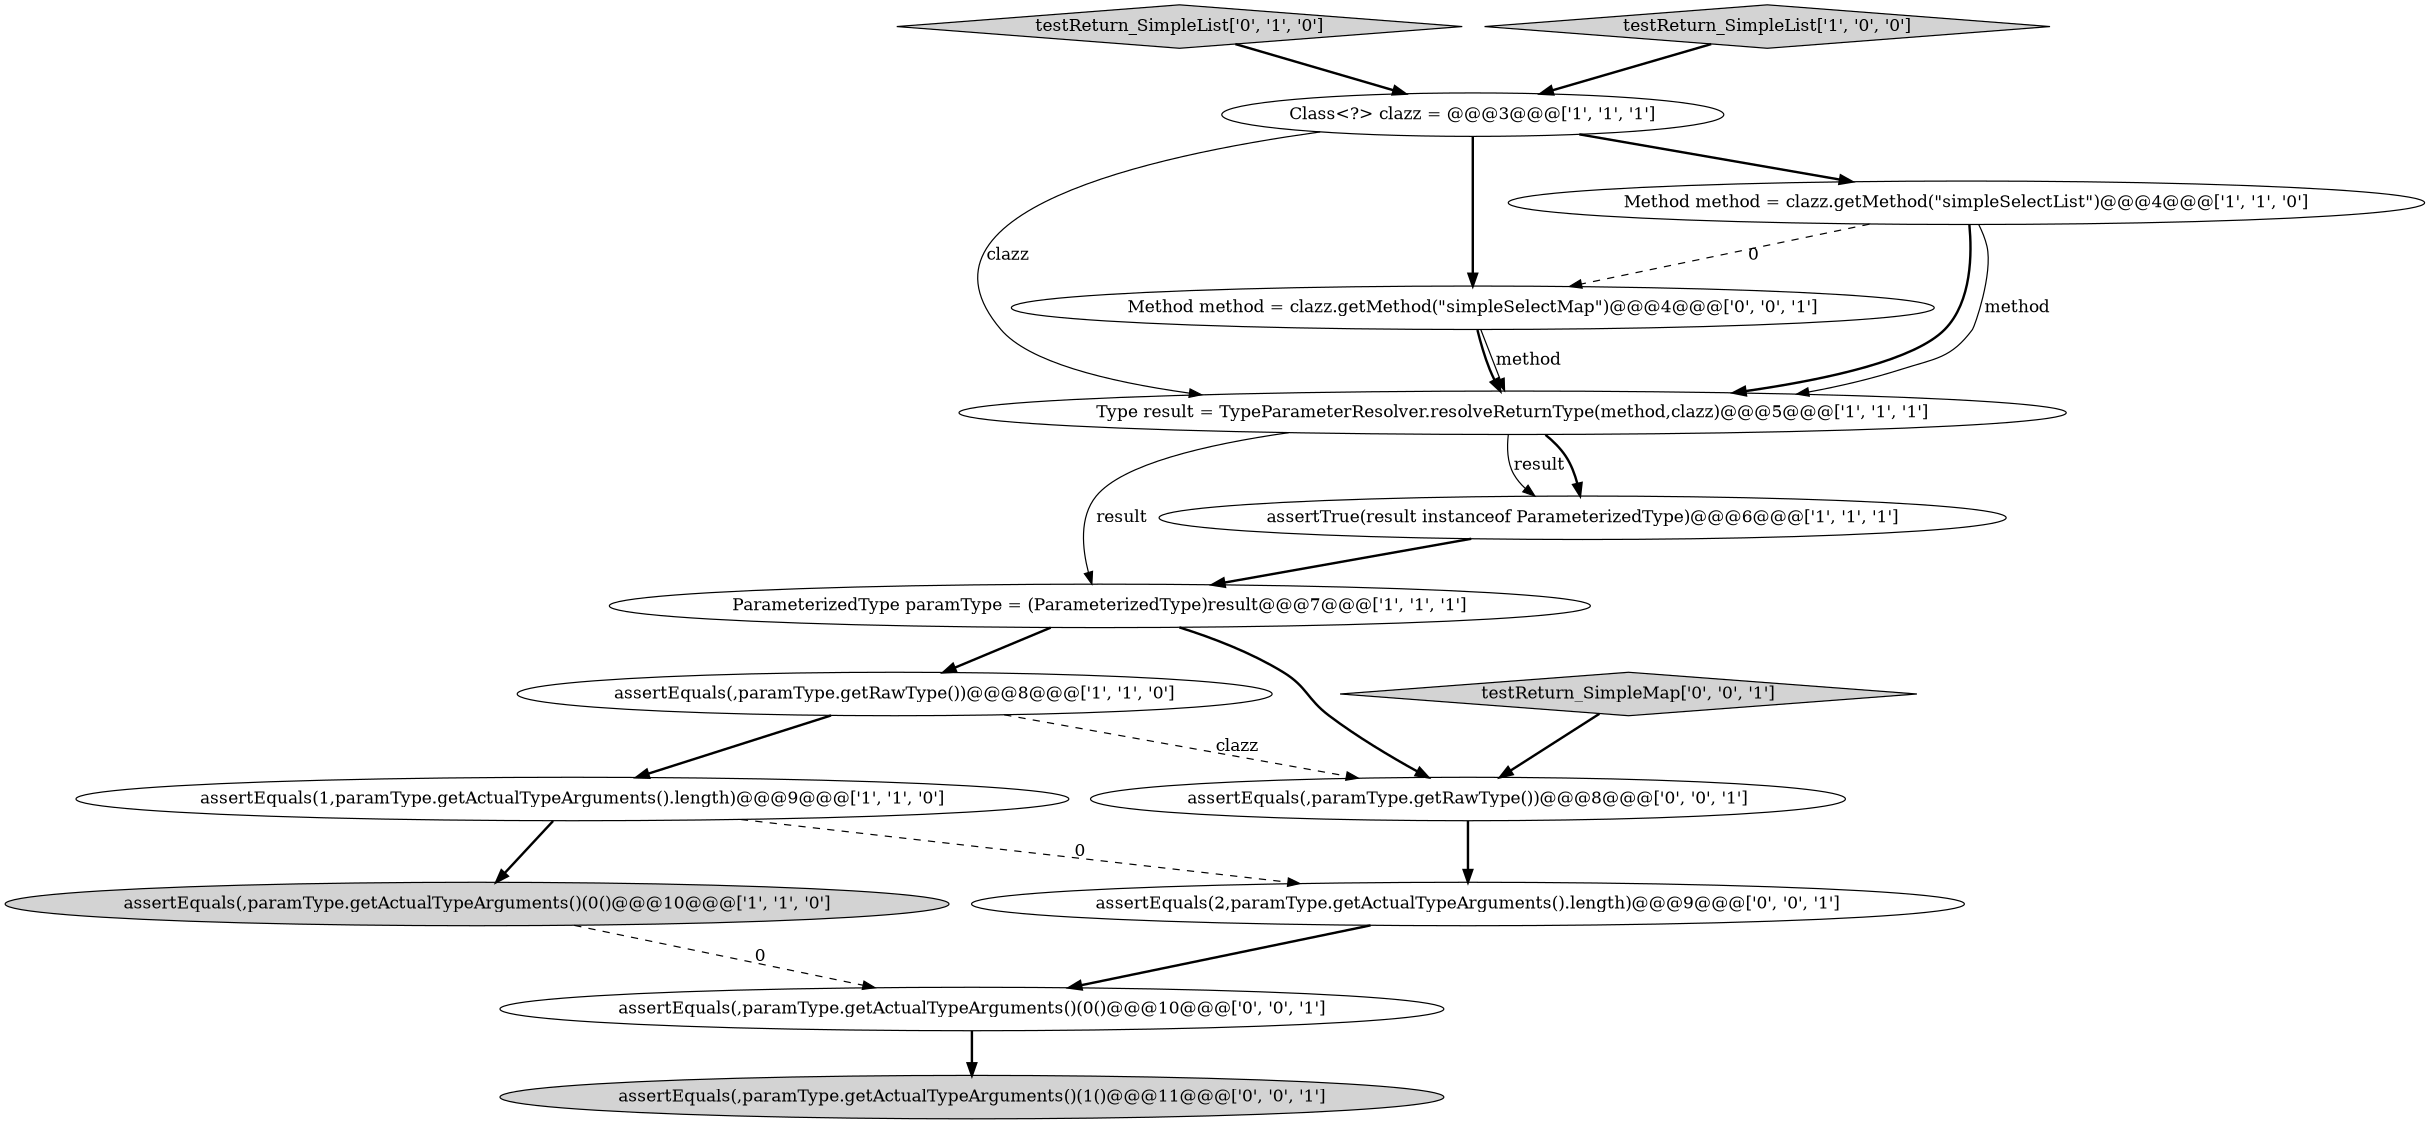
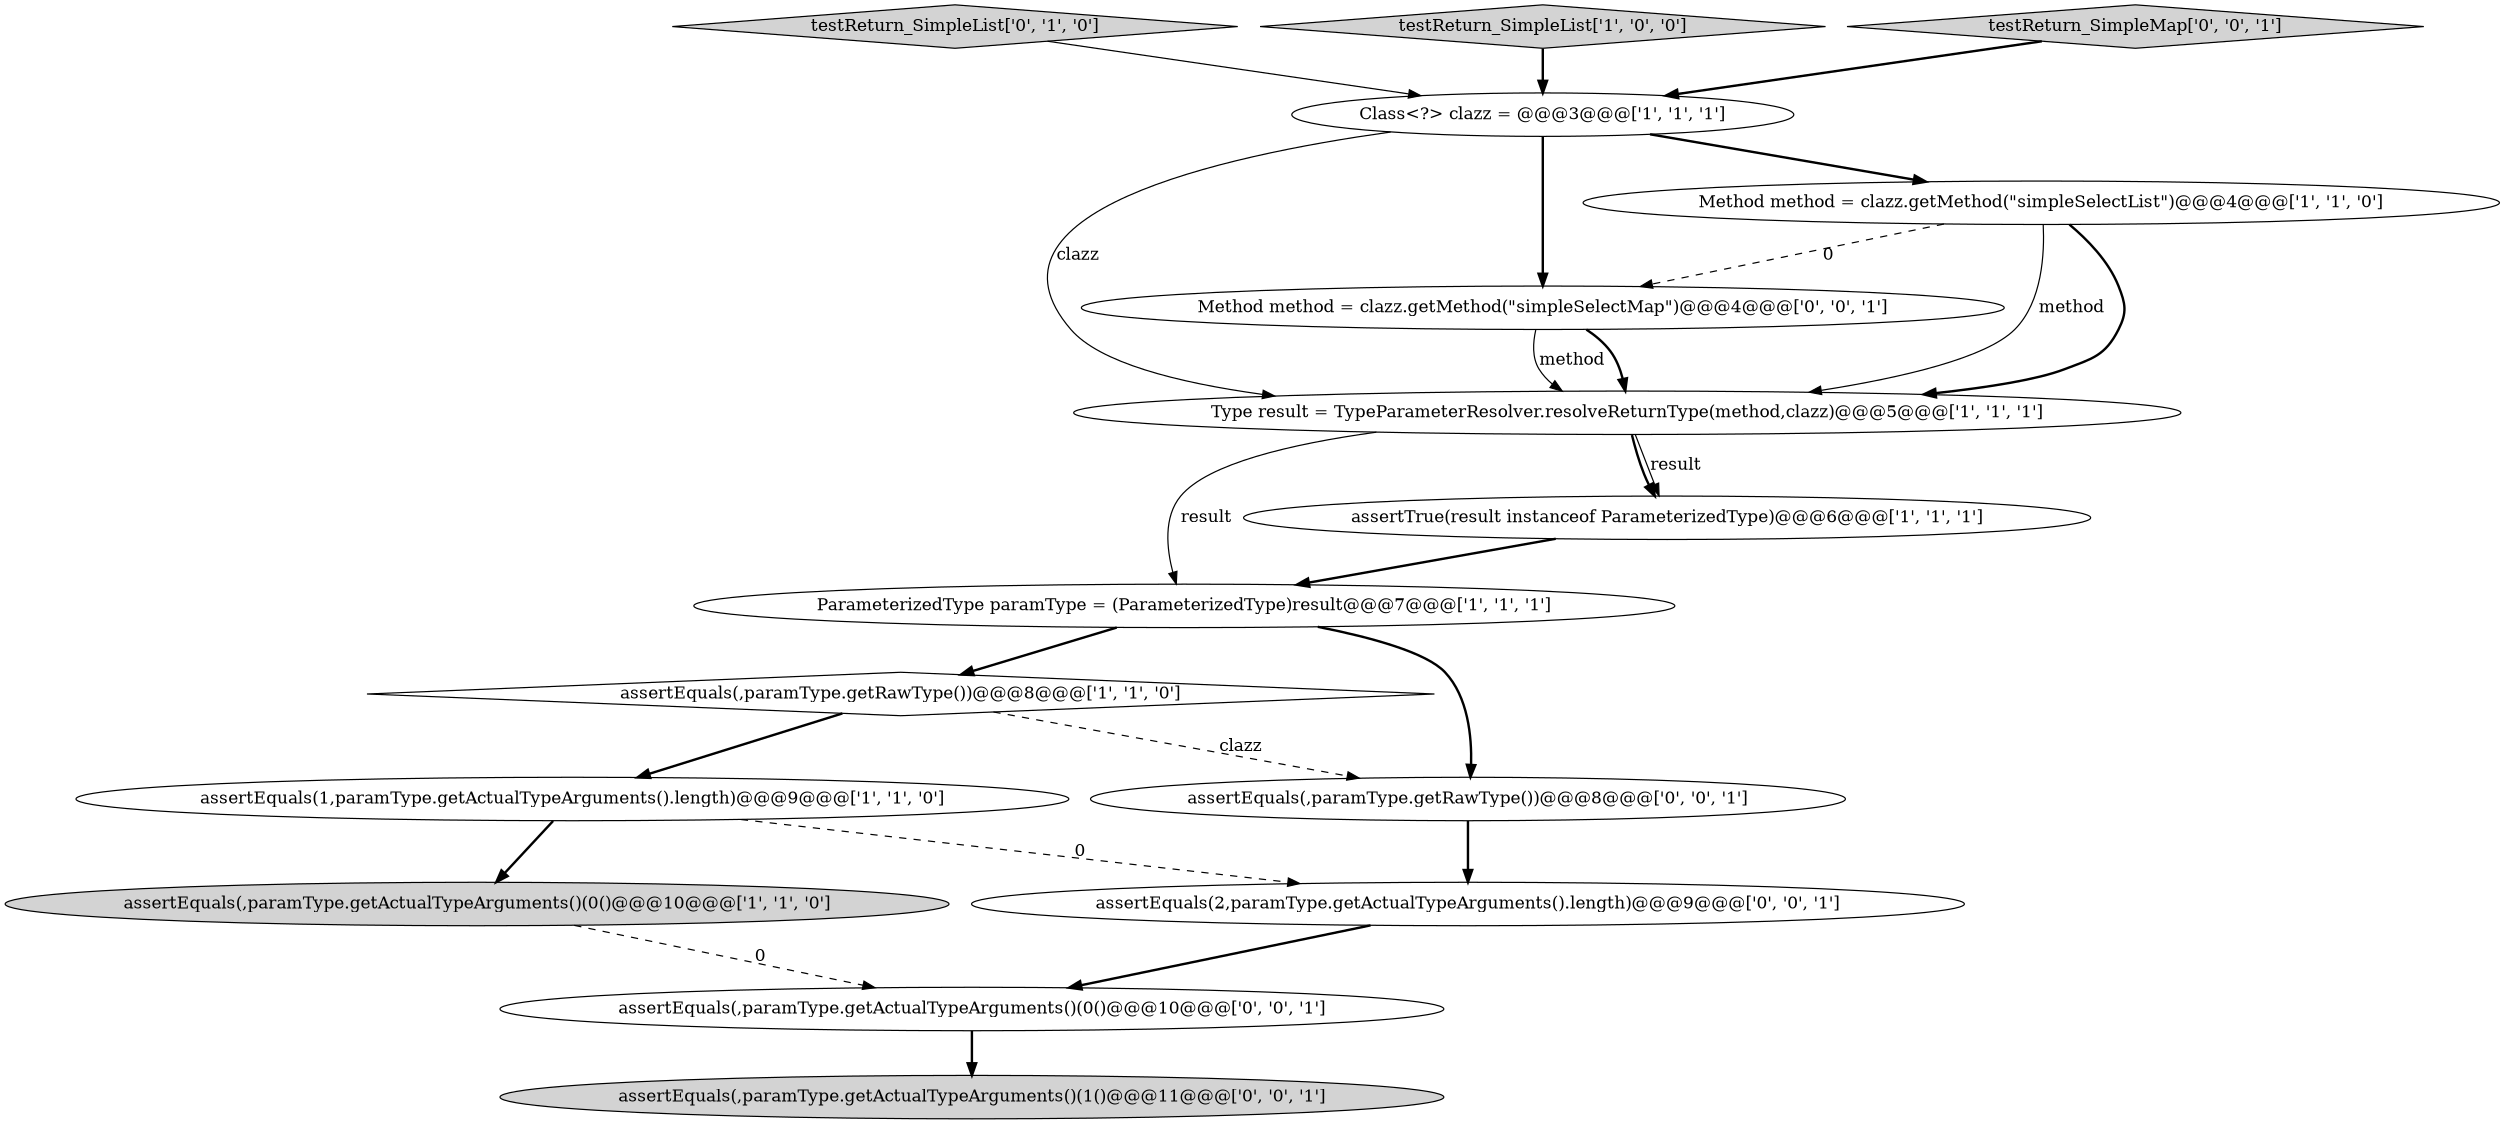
(1314, 67) -> (1228, 68)
(895, 694) -> (901, 694)
(1555, 742) -> (1860, 68)
